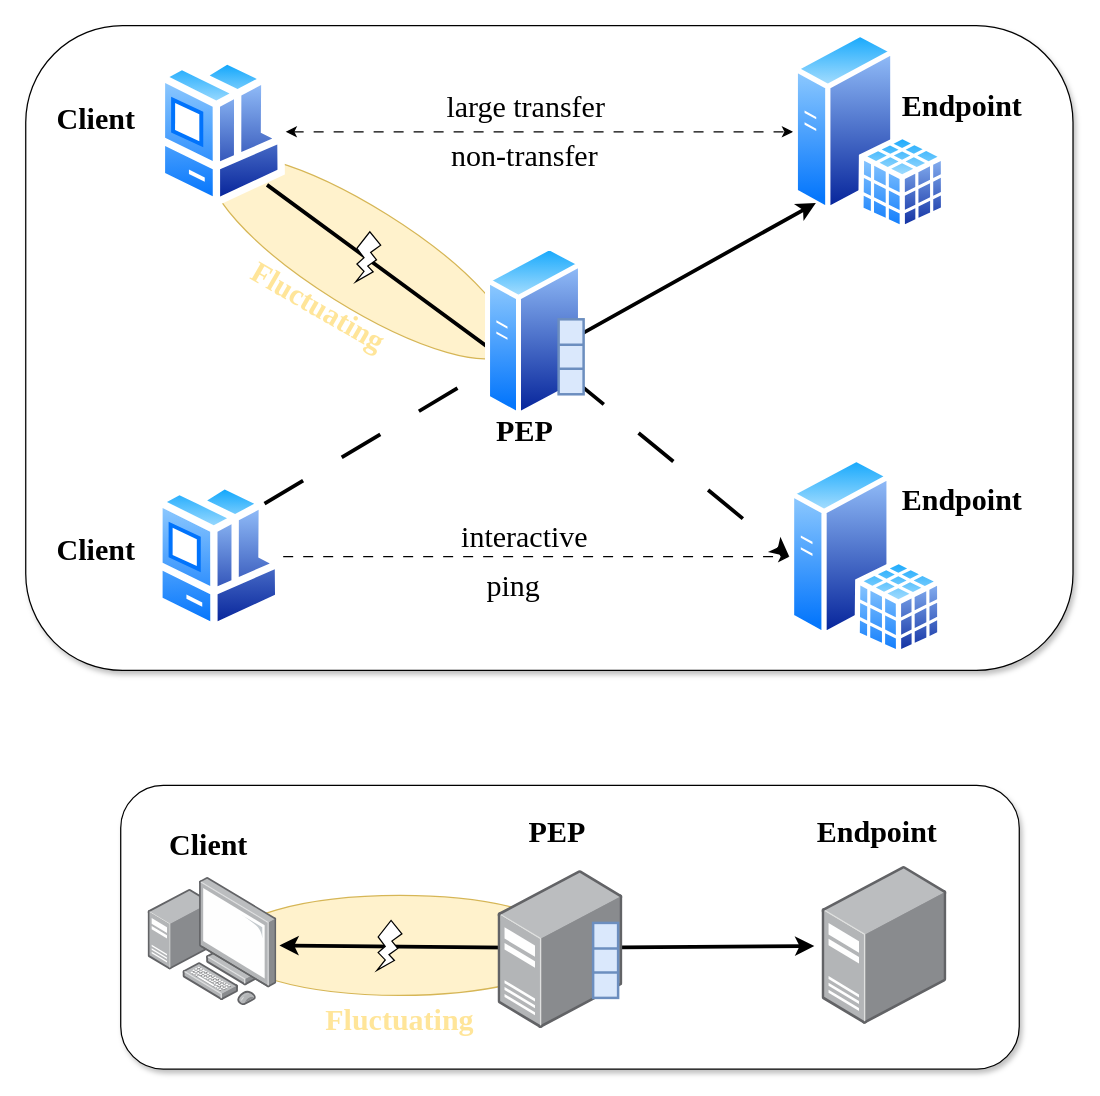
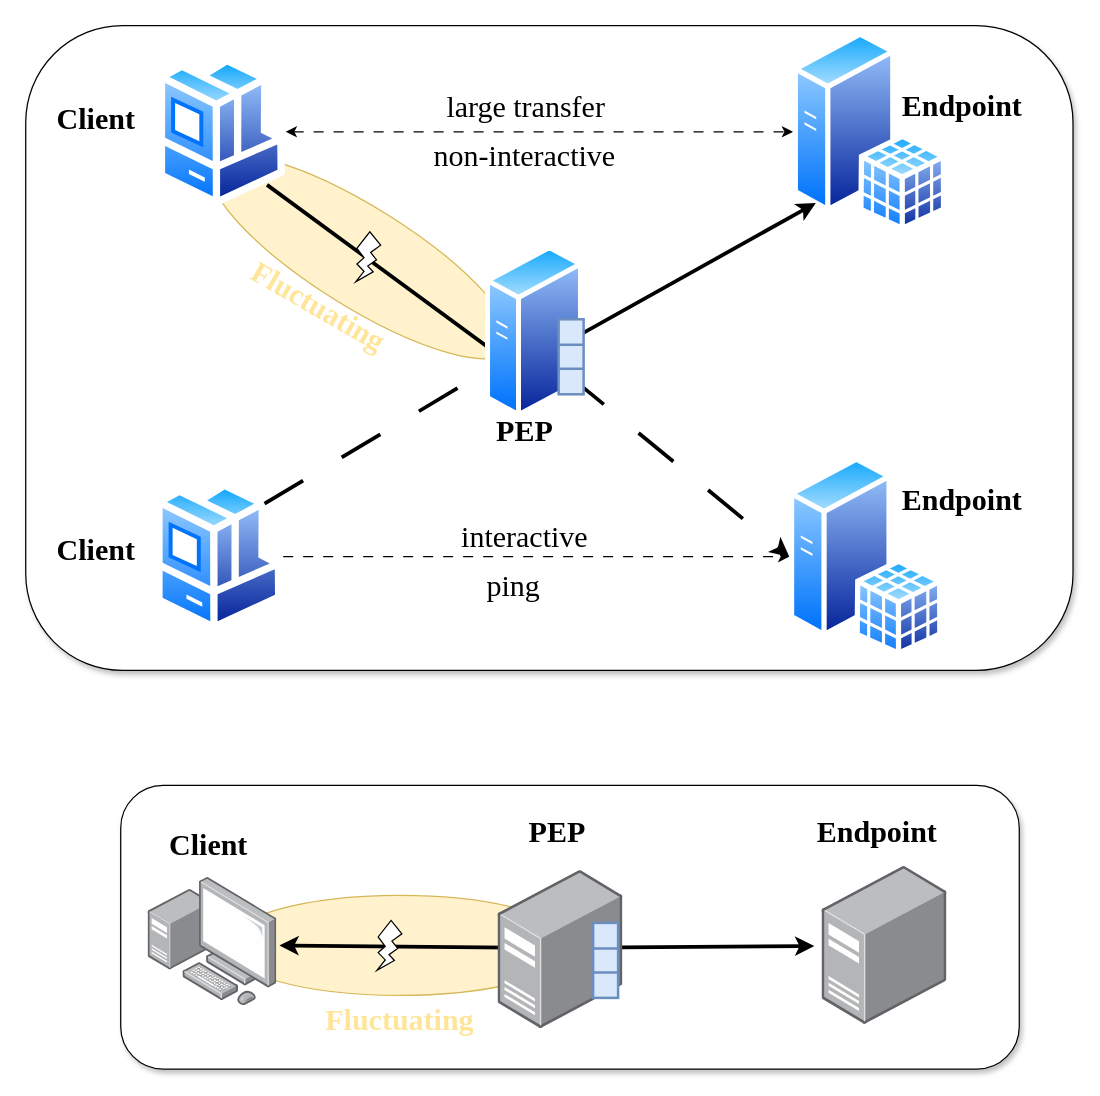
(525, 157) -> (525, 157)
